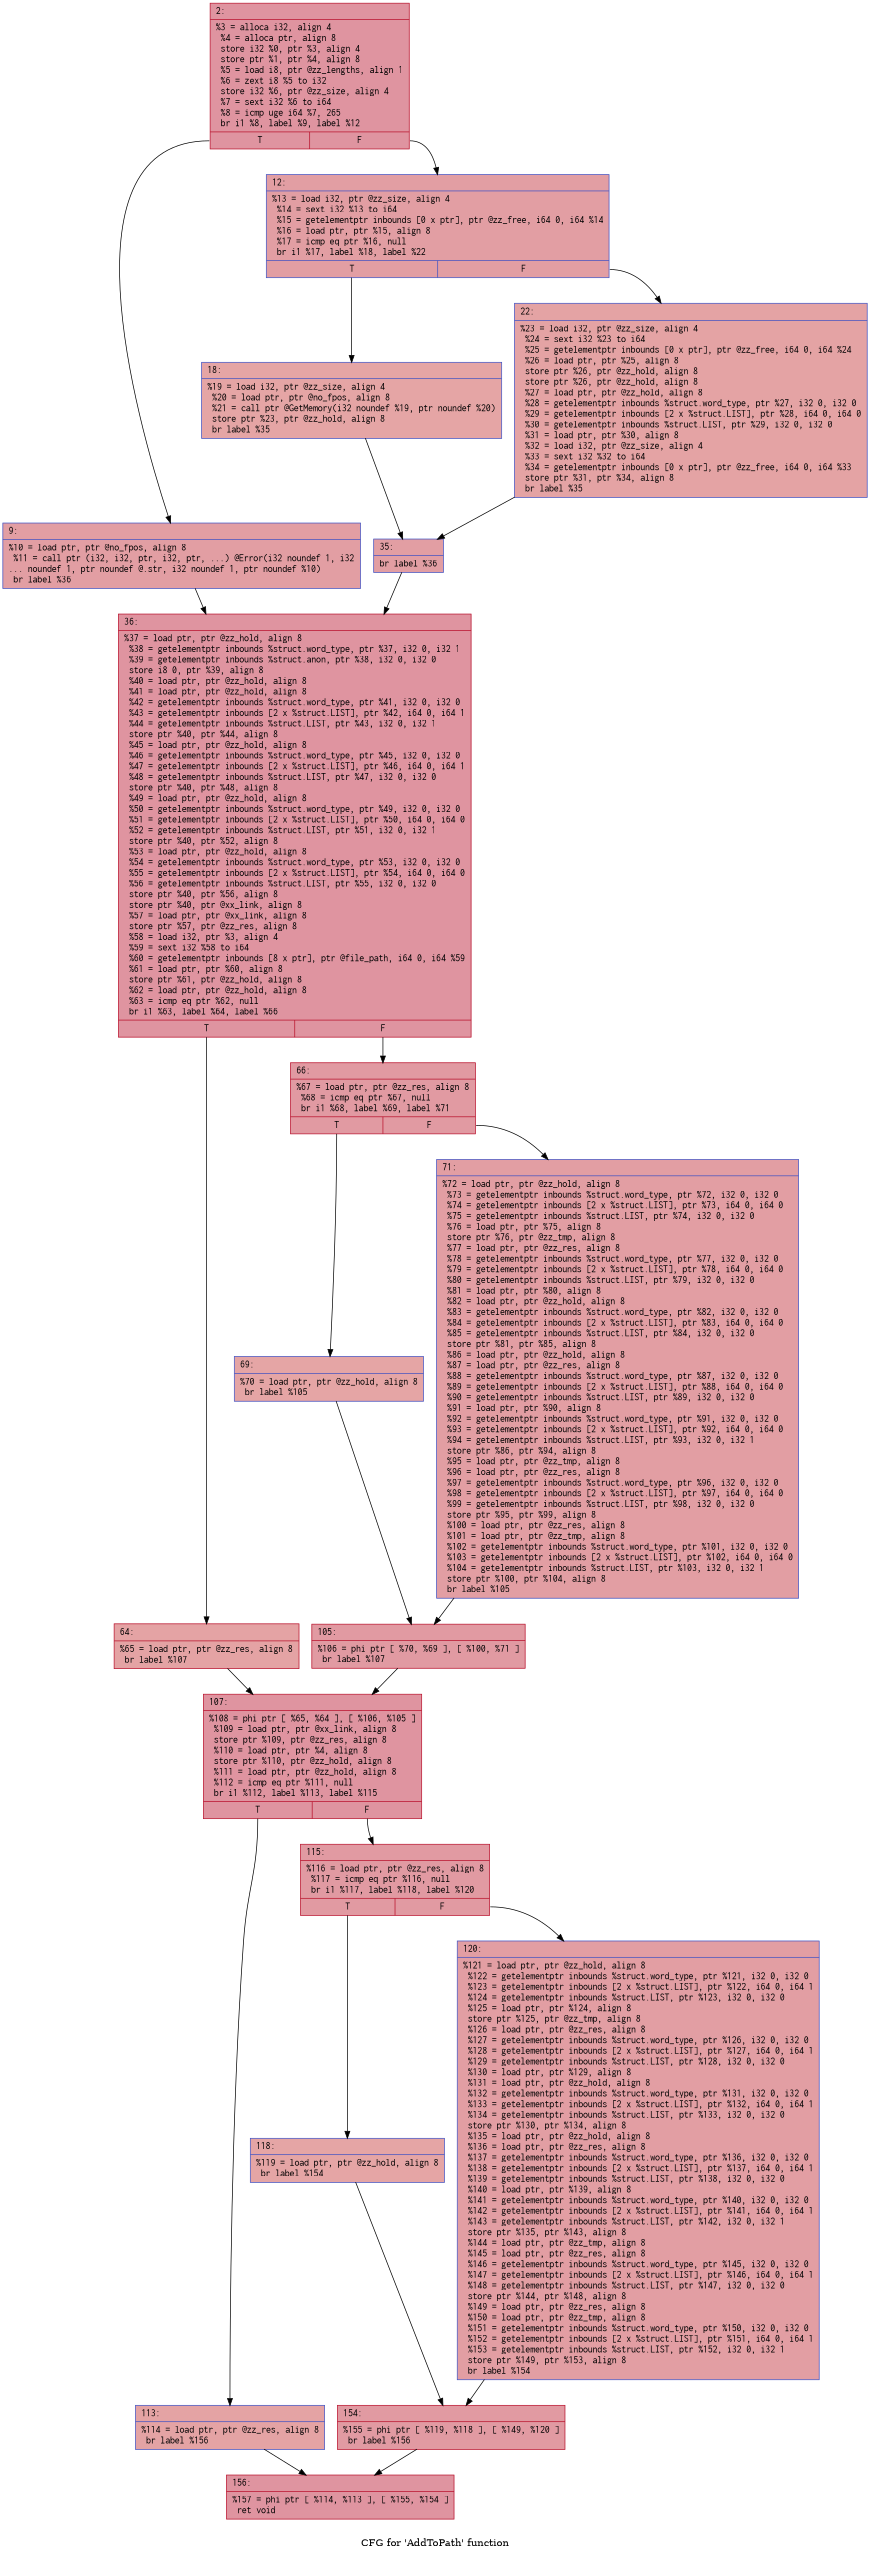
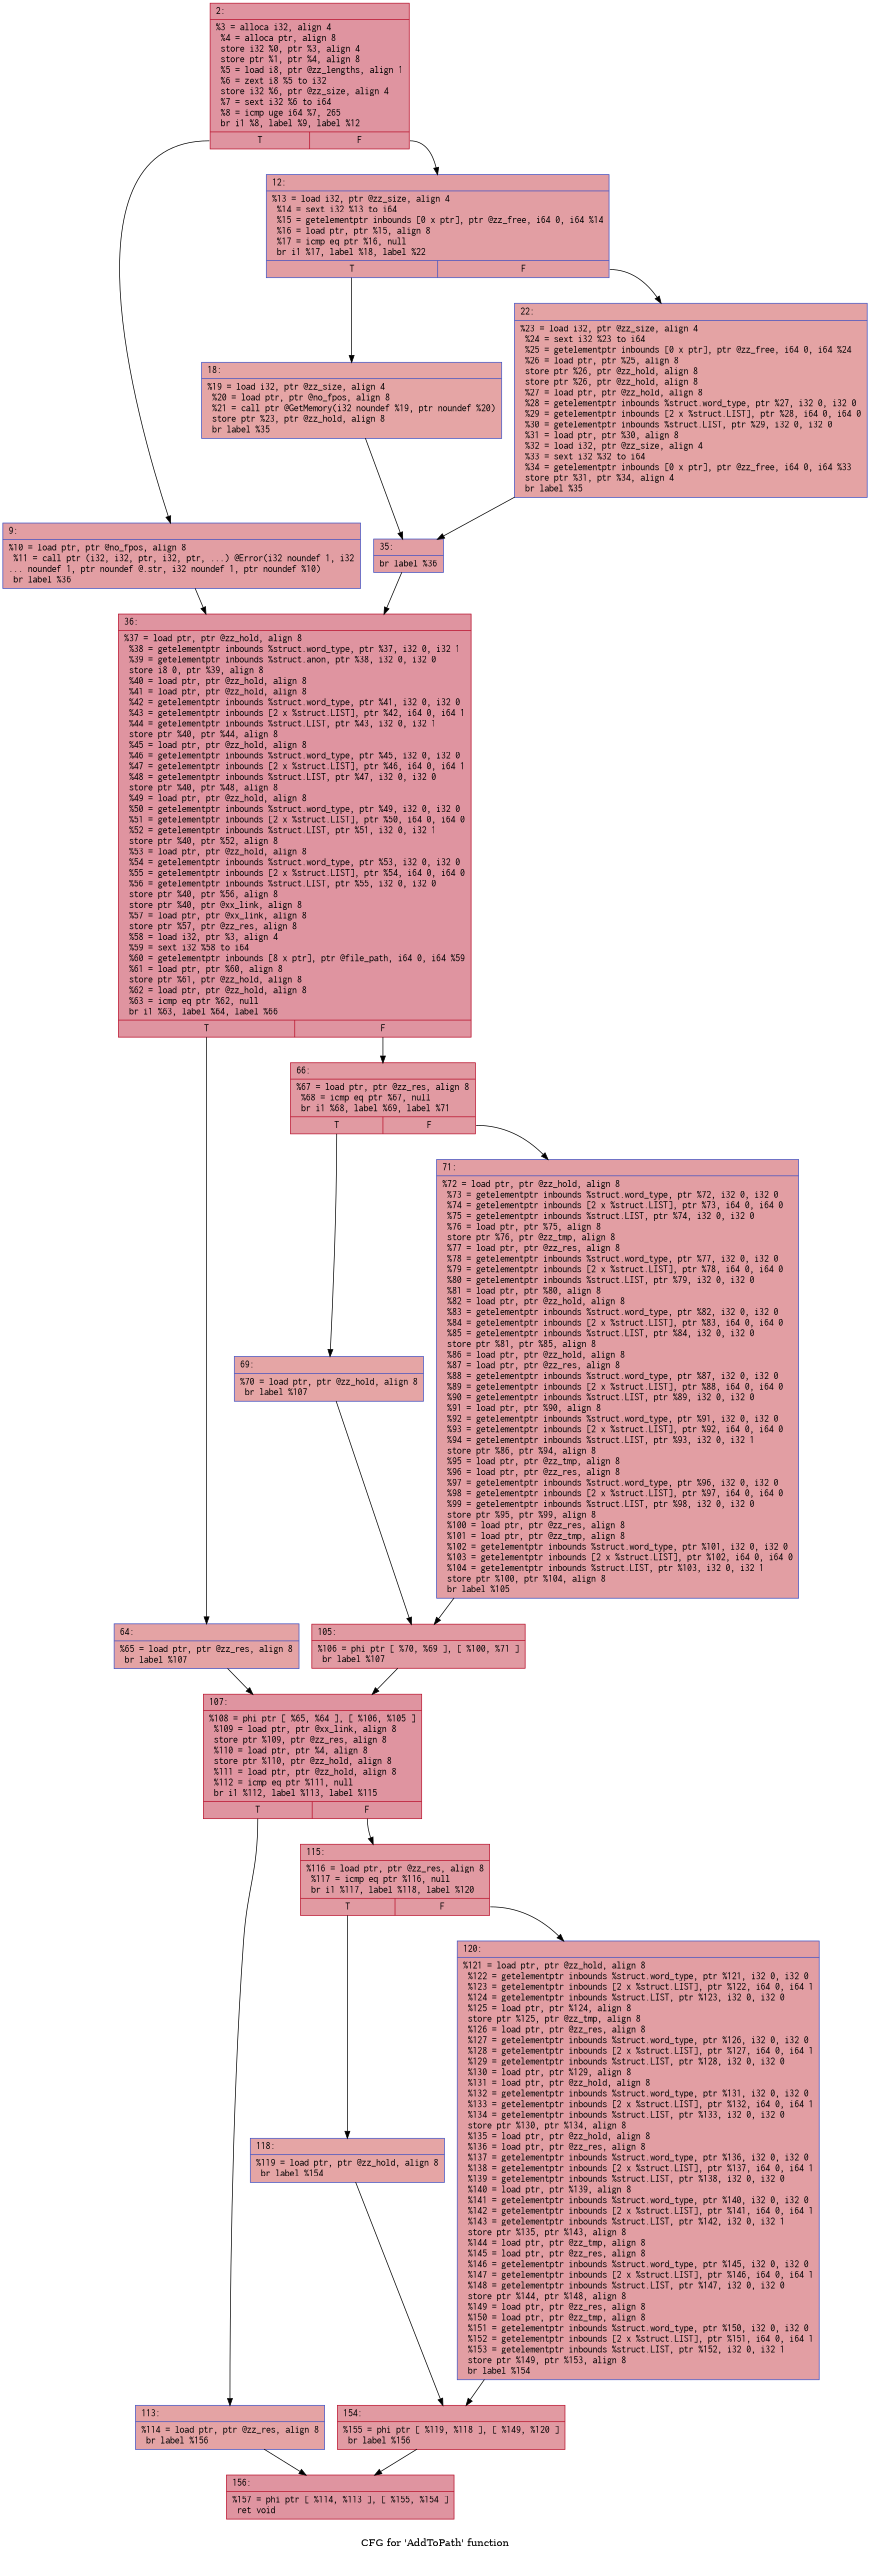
(597, 478) -> (597, 478)
(274, 1392) -> (274, 1392)
(207, 1646) -> (207, 1646)
